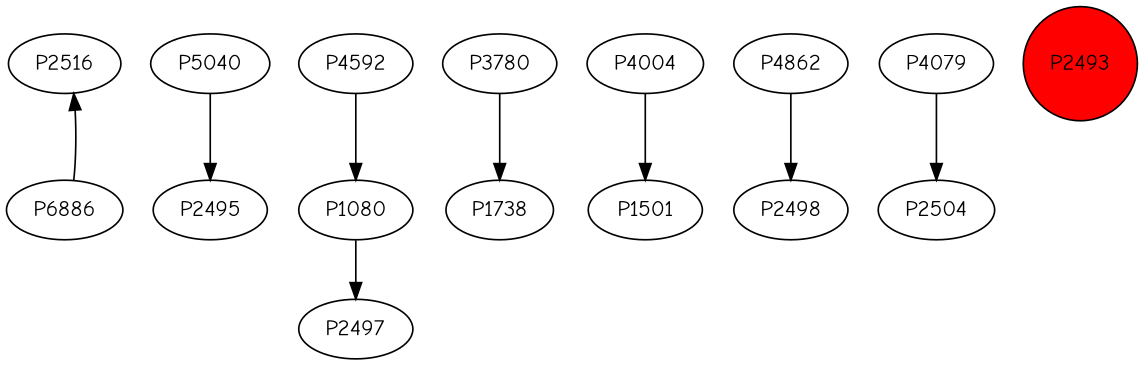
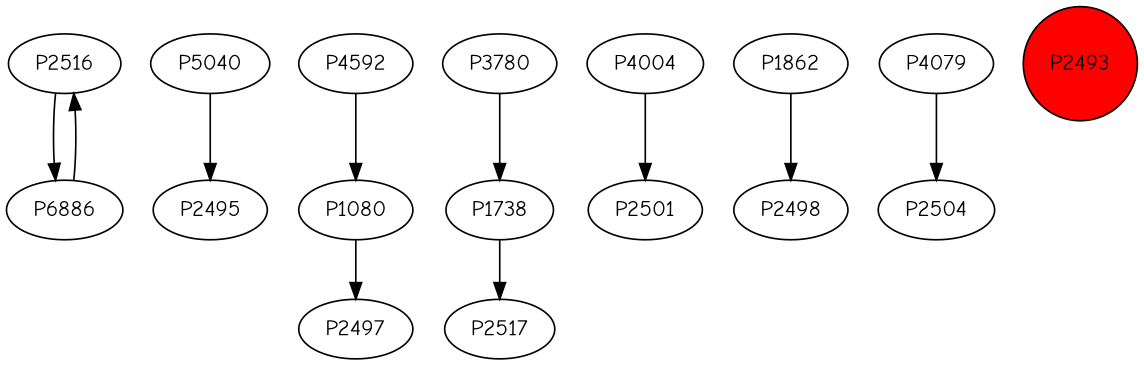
(791, 64) -> (791, 64)
none -> (54, 128)
(645, 210) -> (645, 210)
none -> (500, 329)
